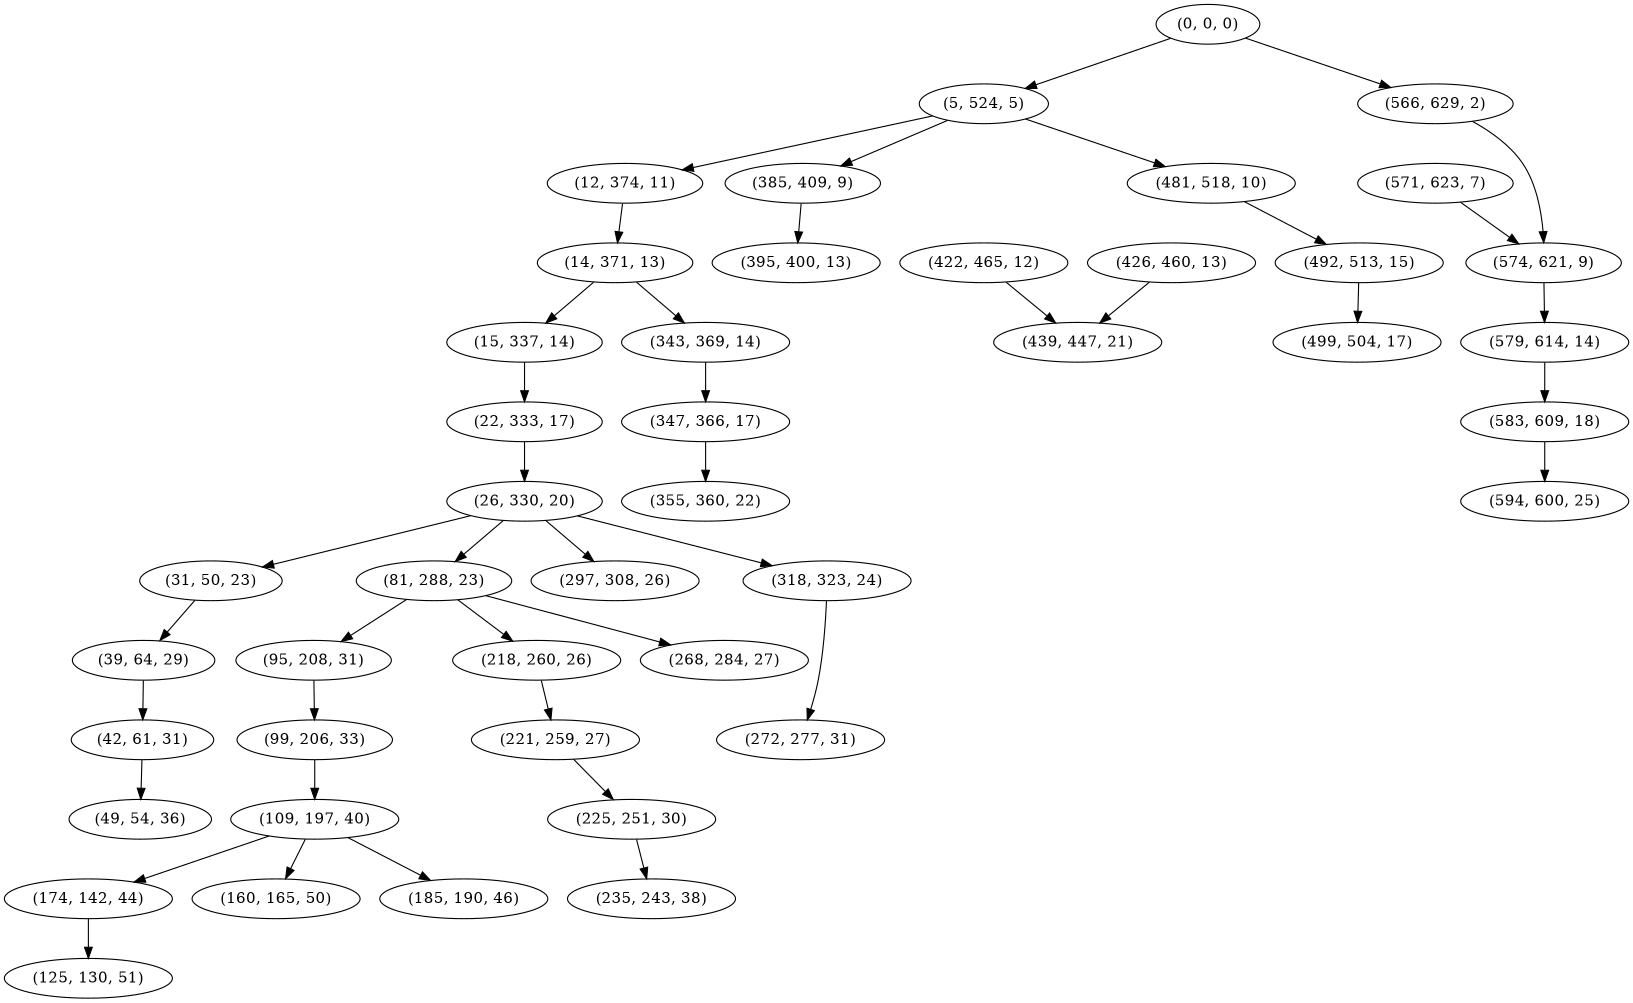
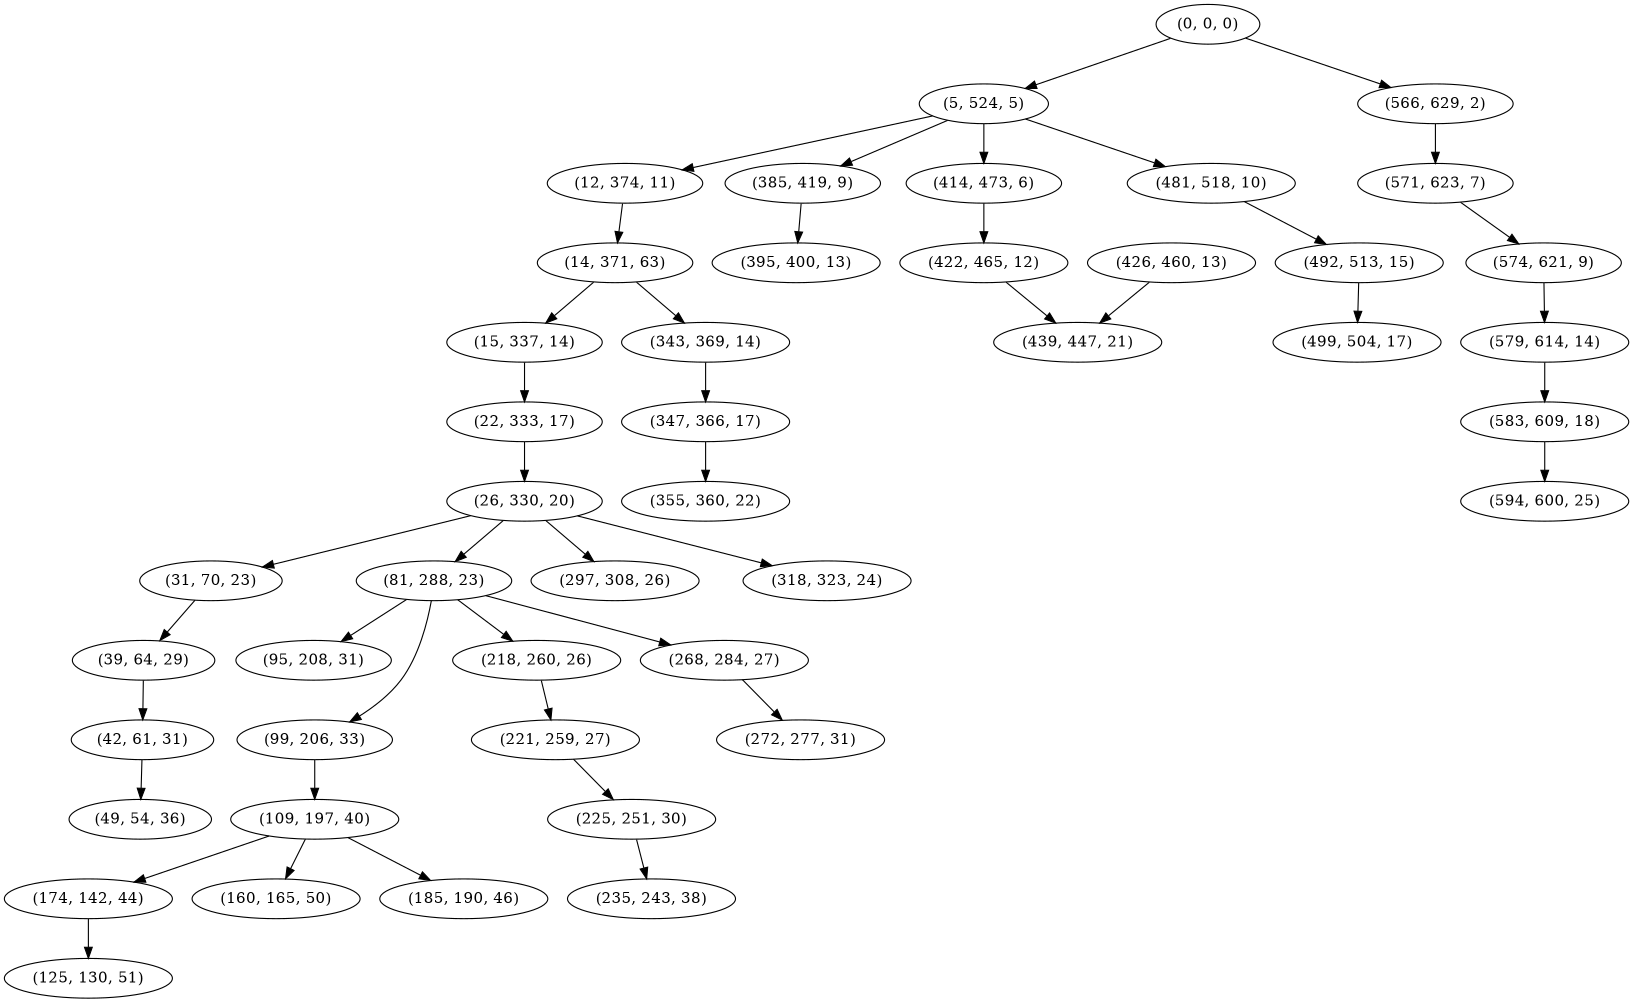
(1524, 166) -> (1435, 138)
(803, 183) -> (803, 183)
none -> (984, 183)
(615, 263) -> (615, 263)
(211, 581) -> (211, 581)
(822, 656) -> (758, 696)
(314, 695) -> (409, 667)
